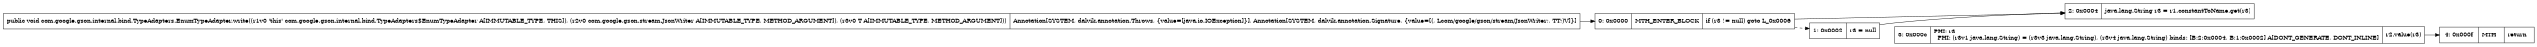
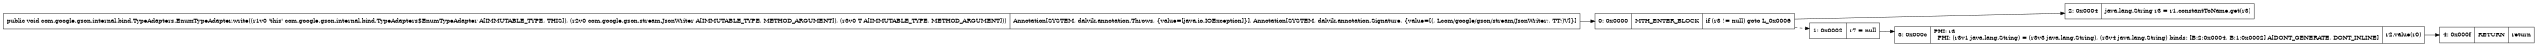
(1947, 18) -> (1885, 31)
(1863, 31) -> (1863, 31)
(2404, 35) -> (2404, 35)
(2489, 35) -> (2491, 35)
